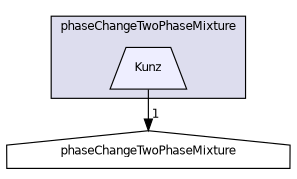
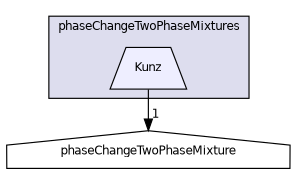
(148, 27) -> (149, 27)
